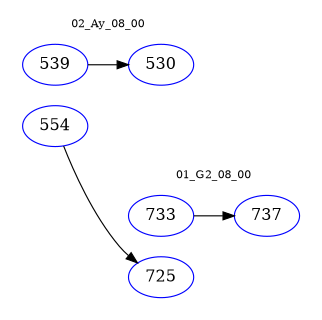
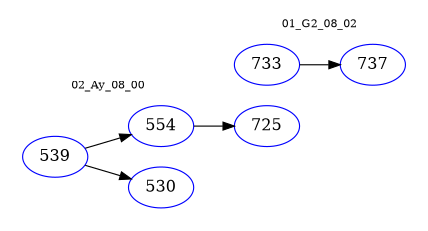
none -> (103, 143)
(214, 176) -> (320, 24)
